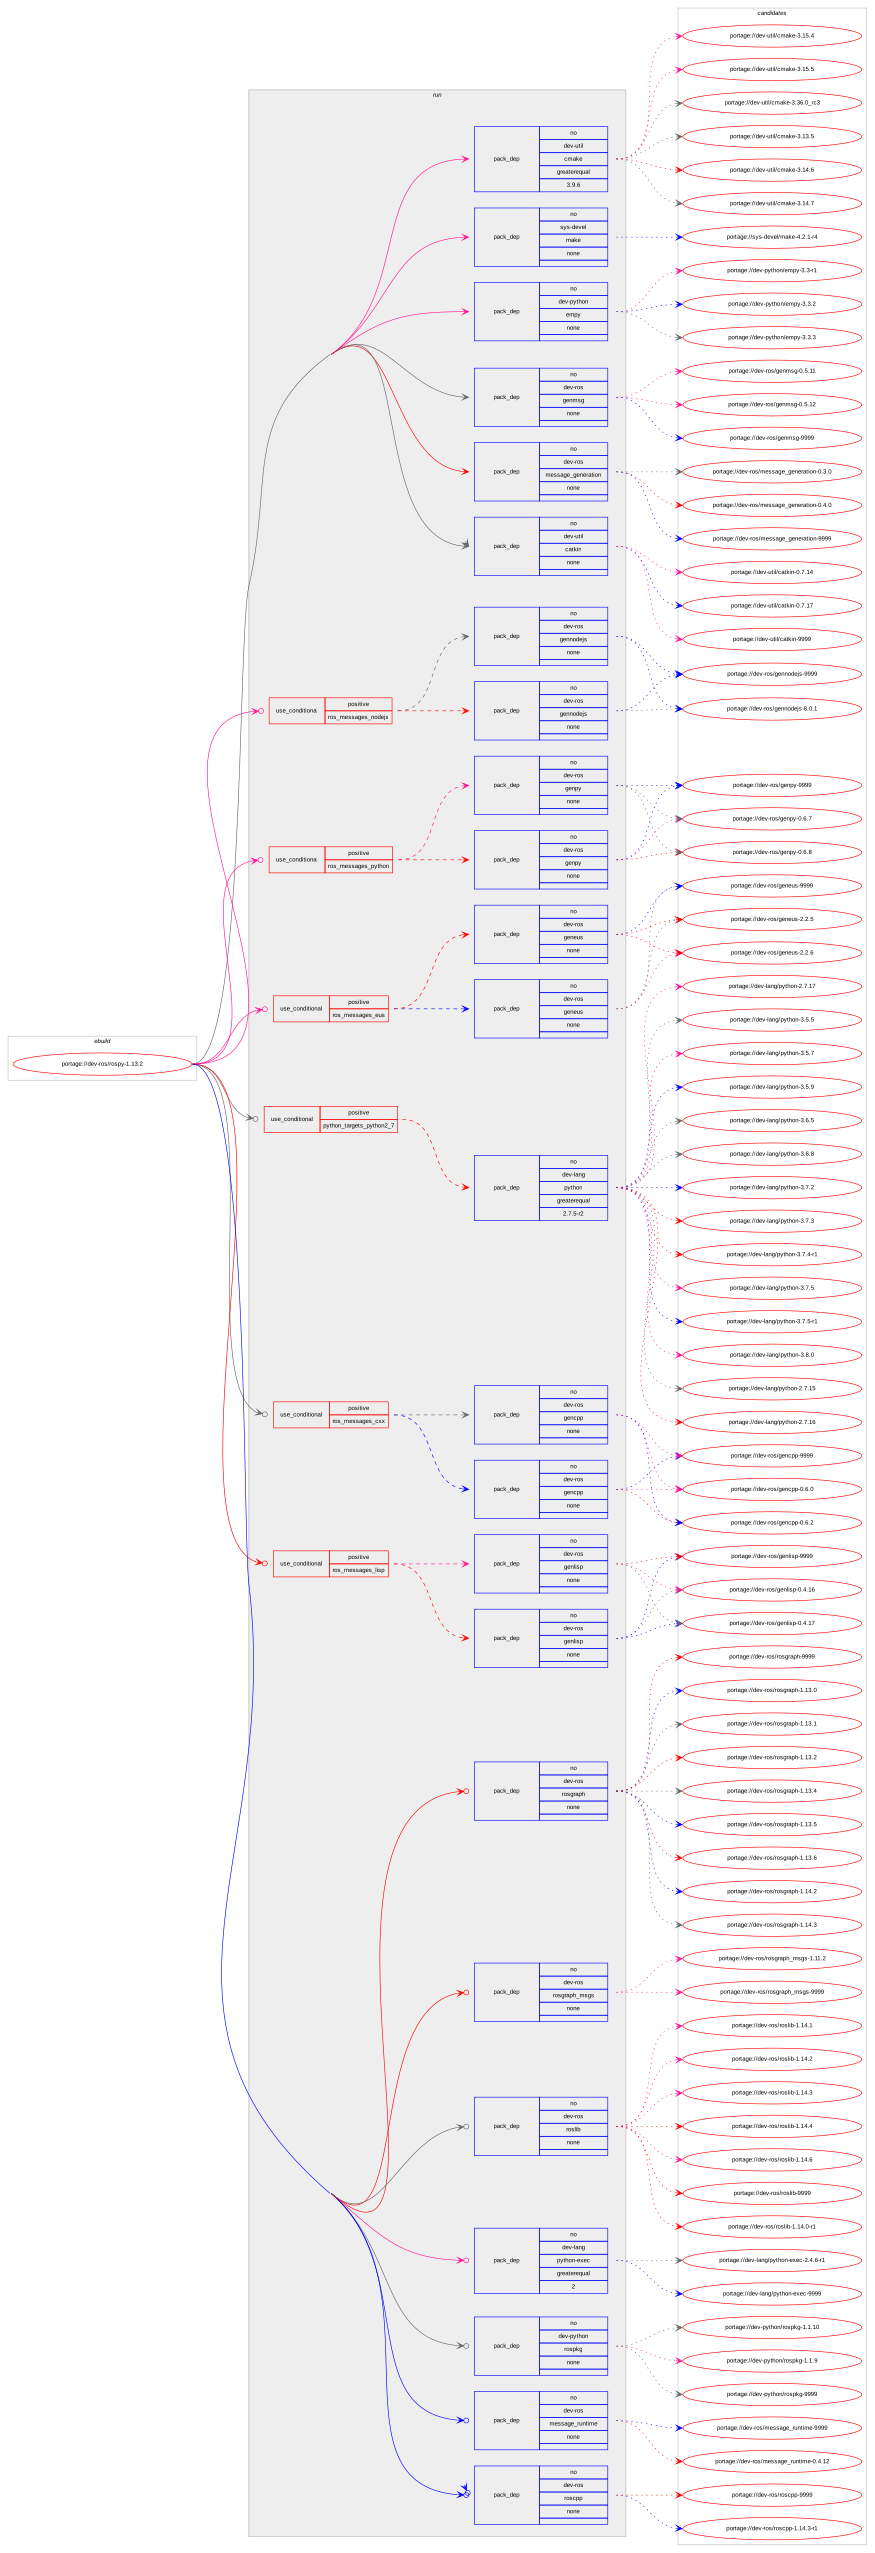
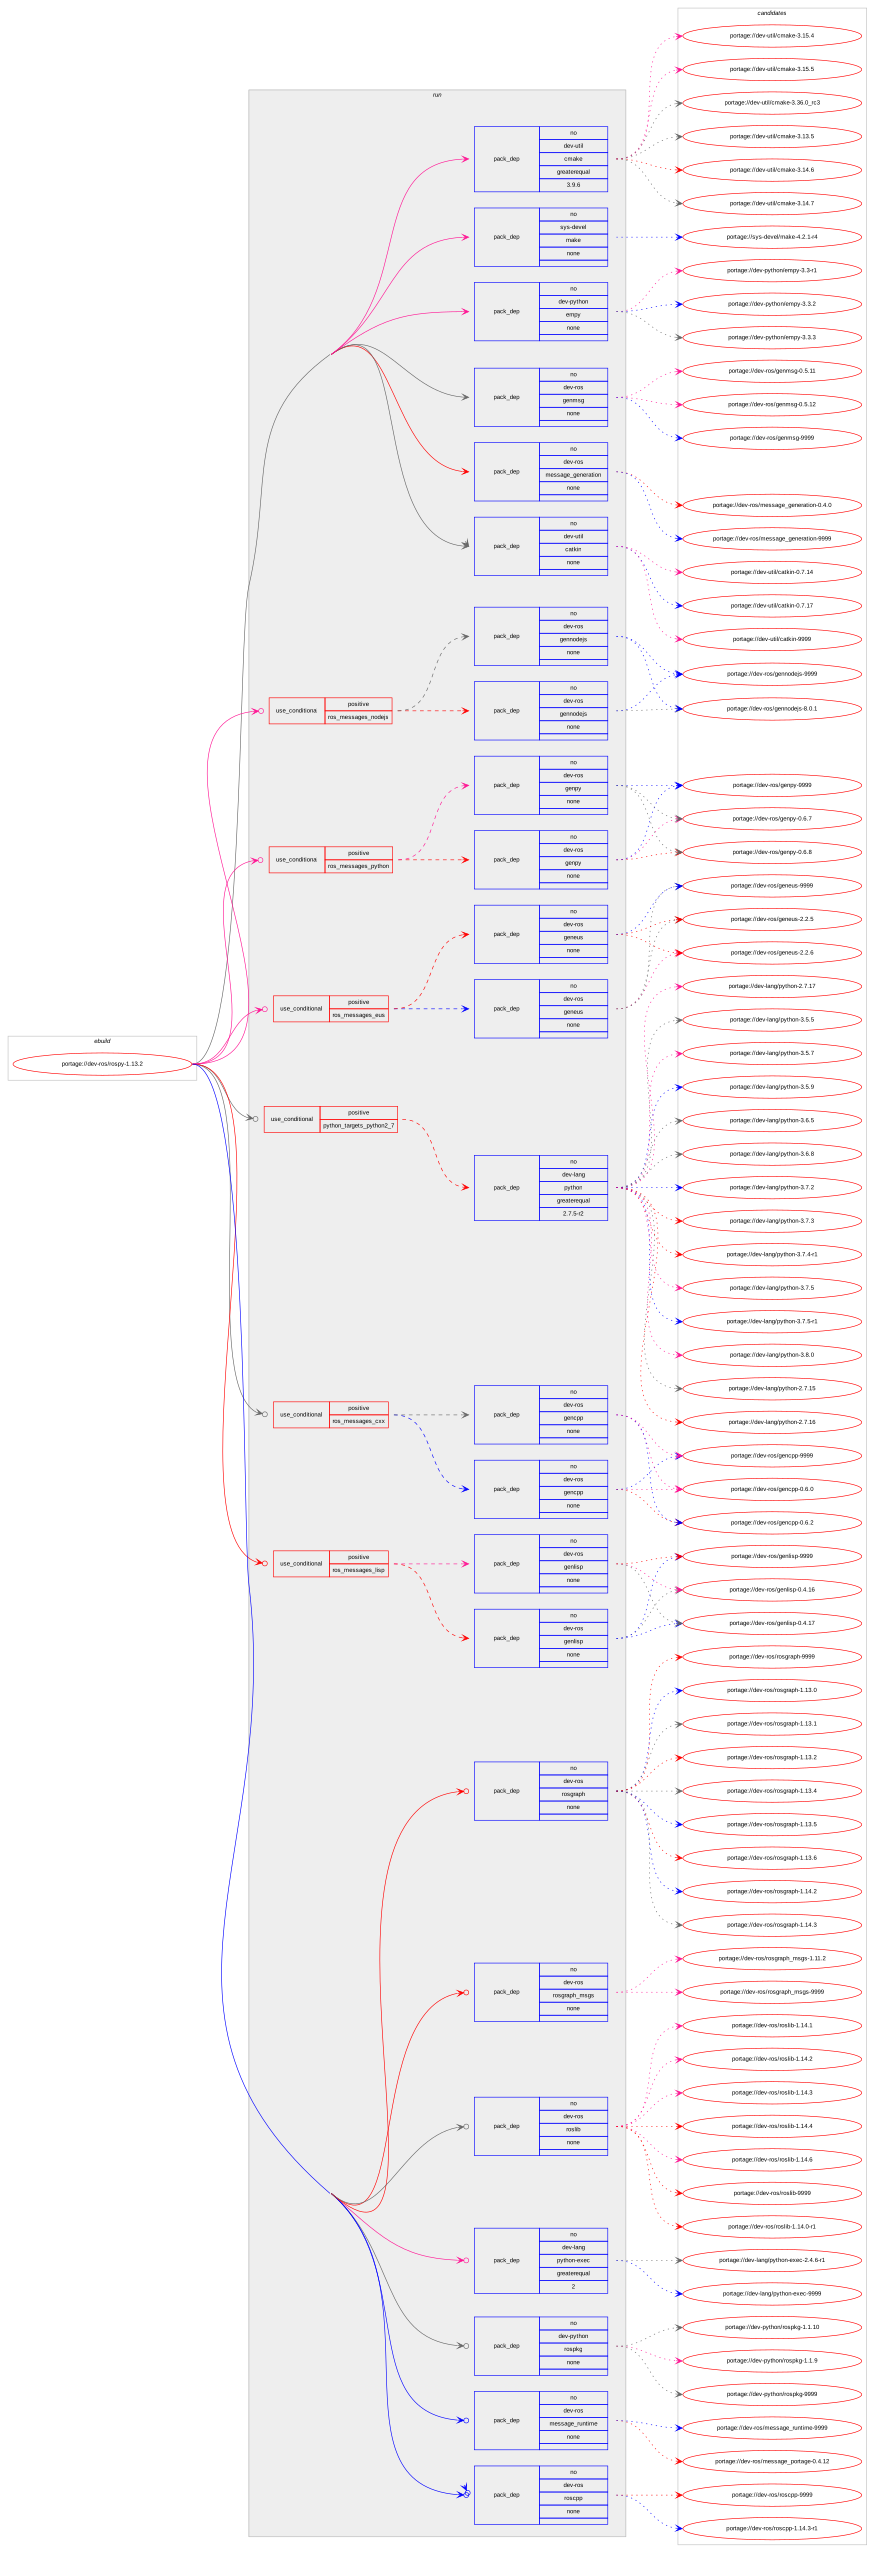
(772, 472) -> none
(772, 2462) -> (772, 2462)
